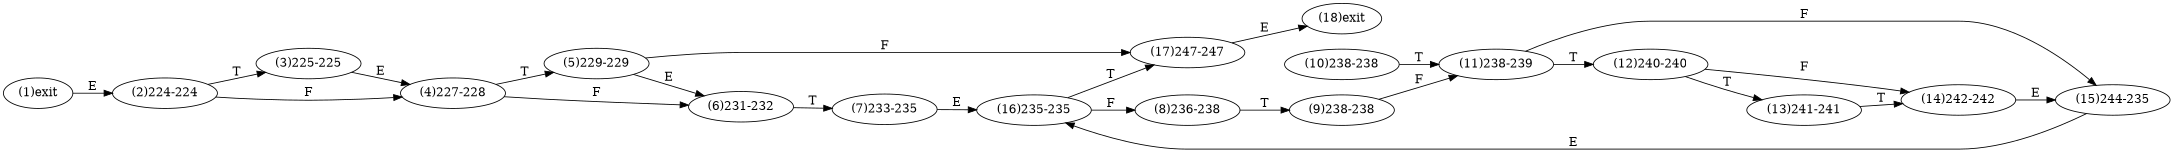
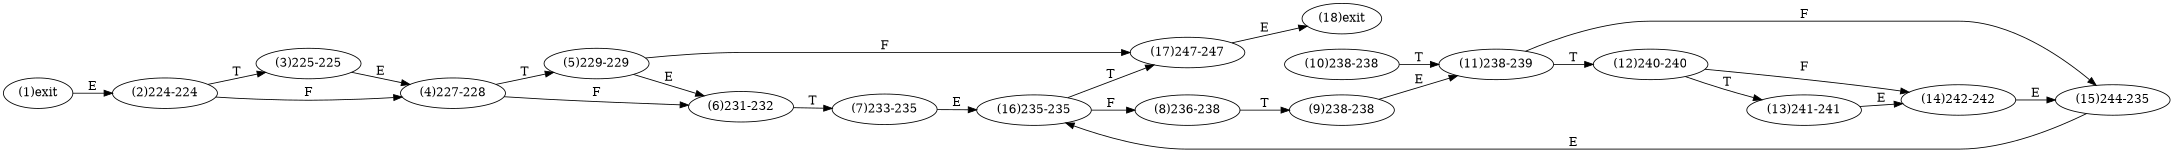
(1419, 80) -> (1419, 80)
(1881, 99) -> (1881, 99)
